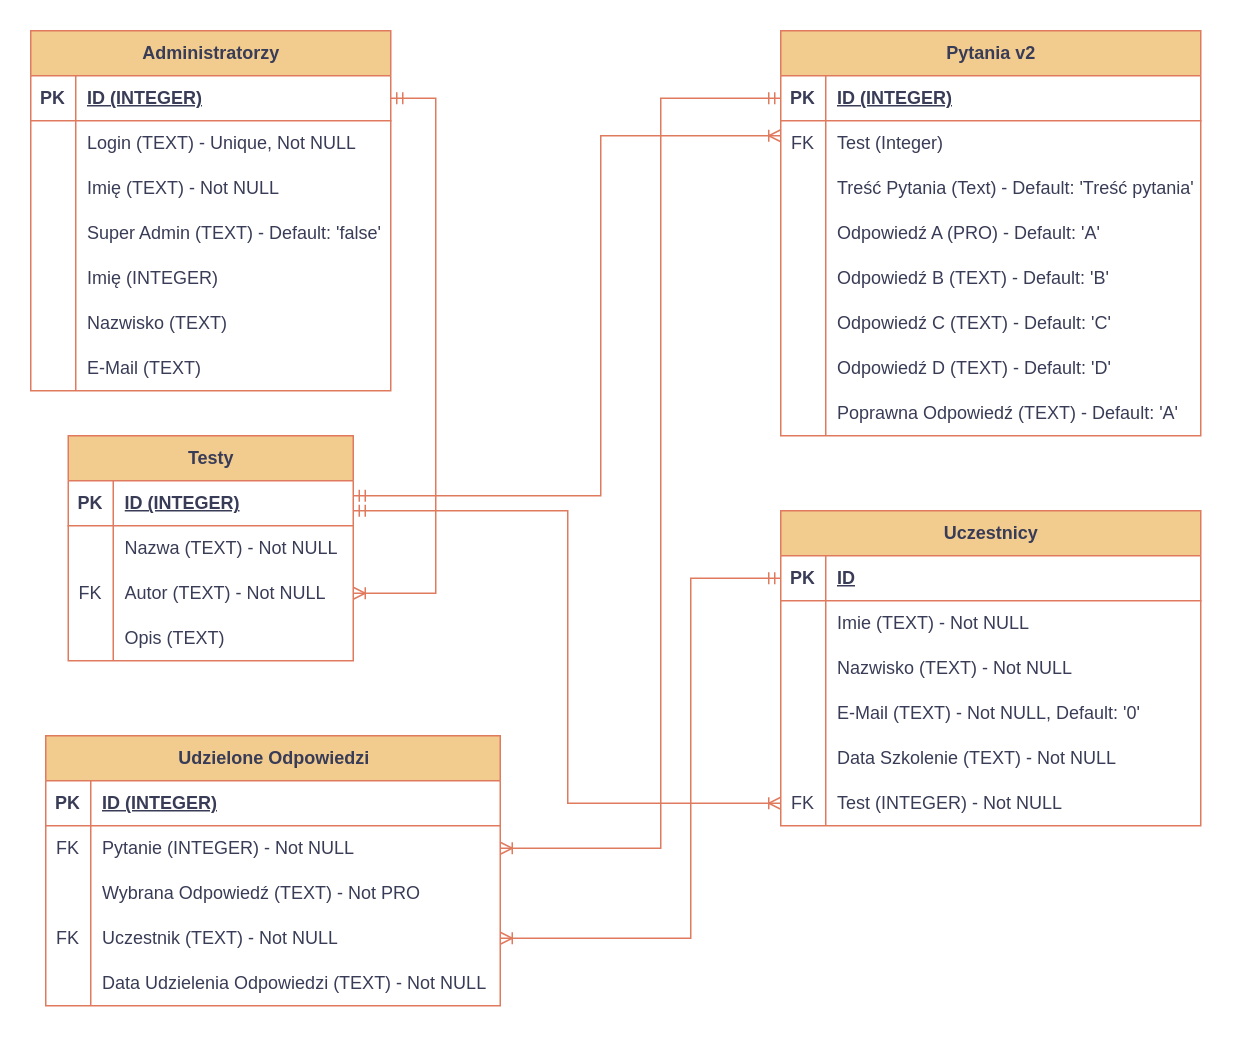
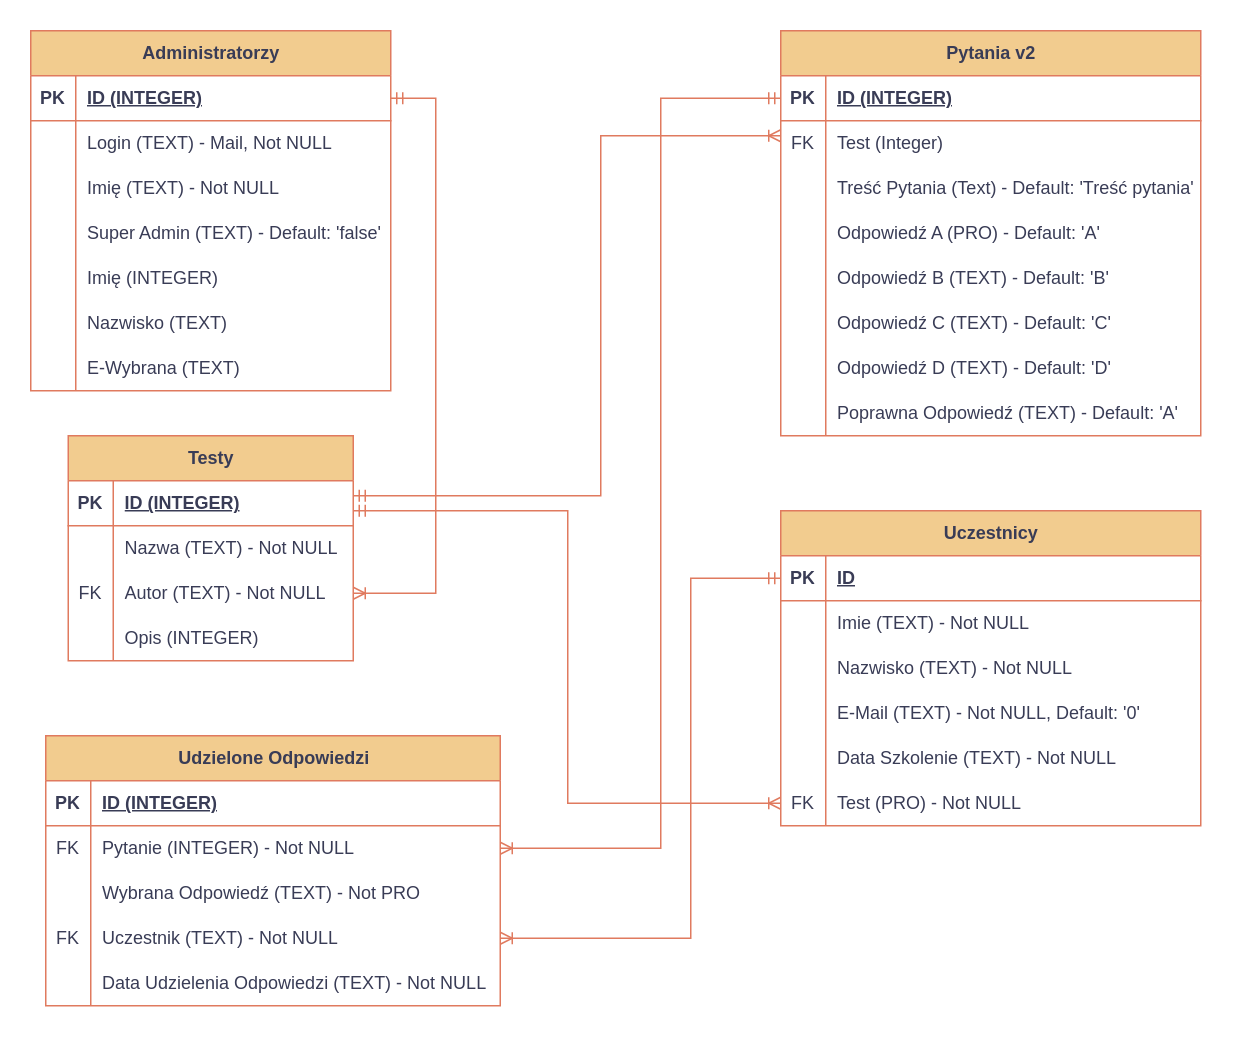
(225, 143) -> (213, 143)
(146, 368) -> (166, 368)
(176, 638) -> (191, 638)
(954, 803) -> (934, 803)
